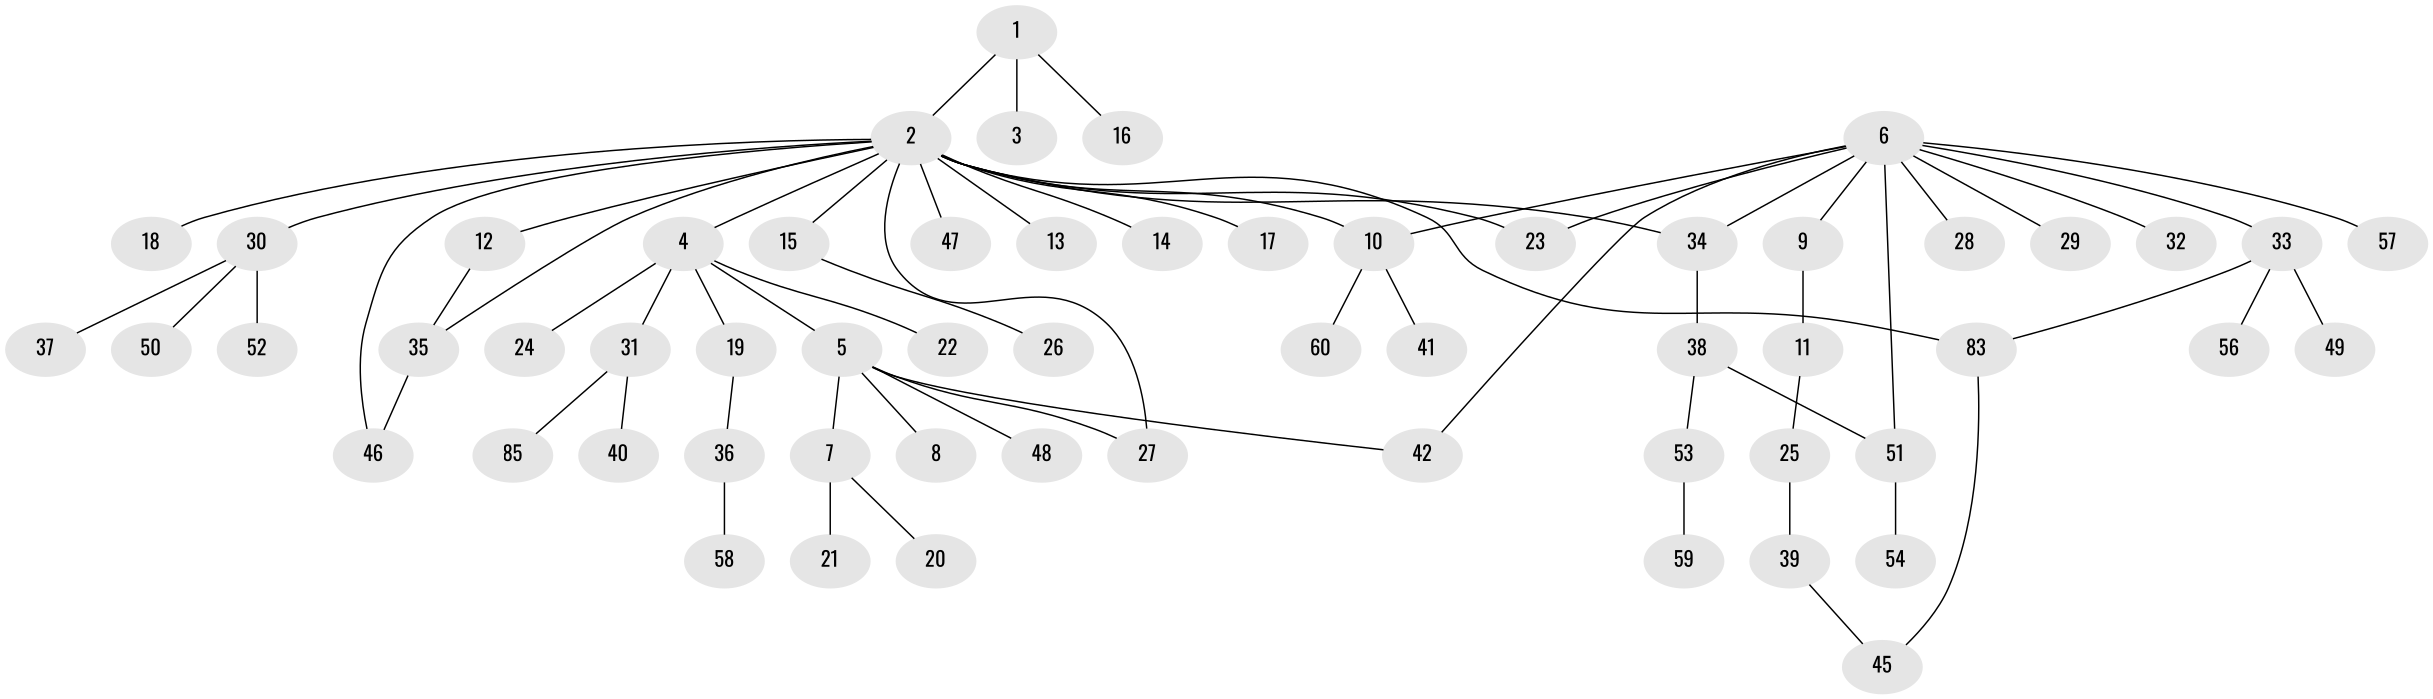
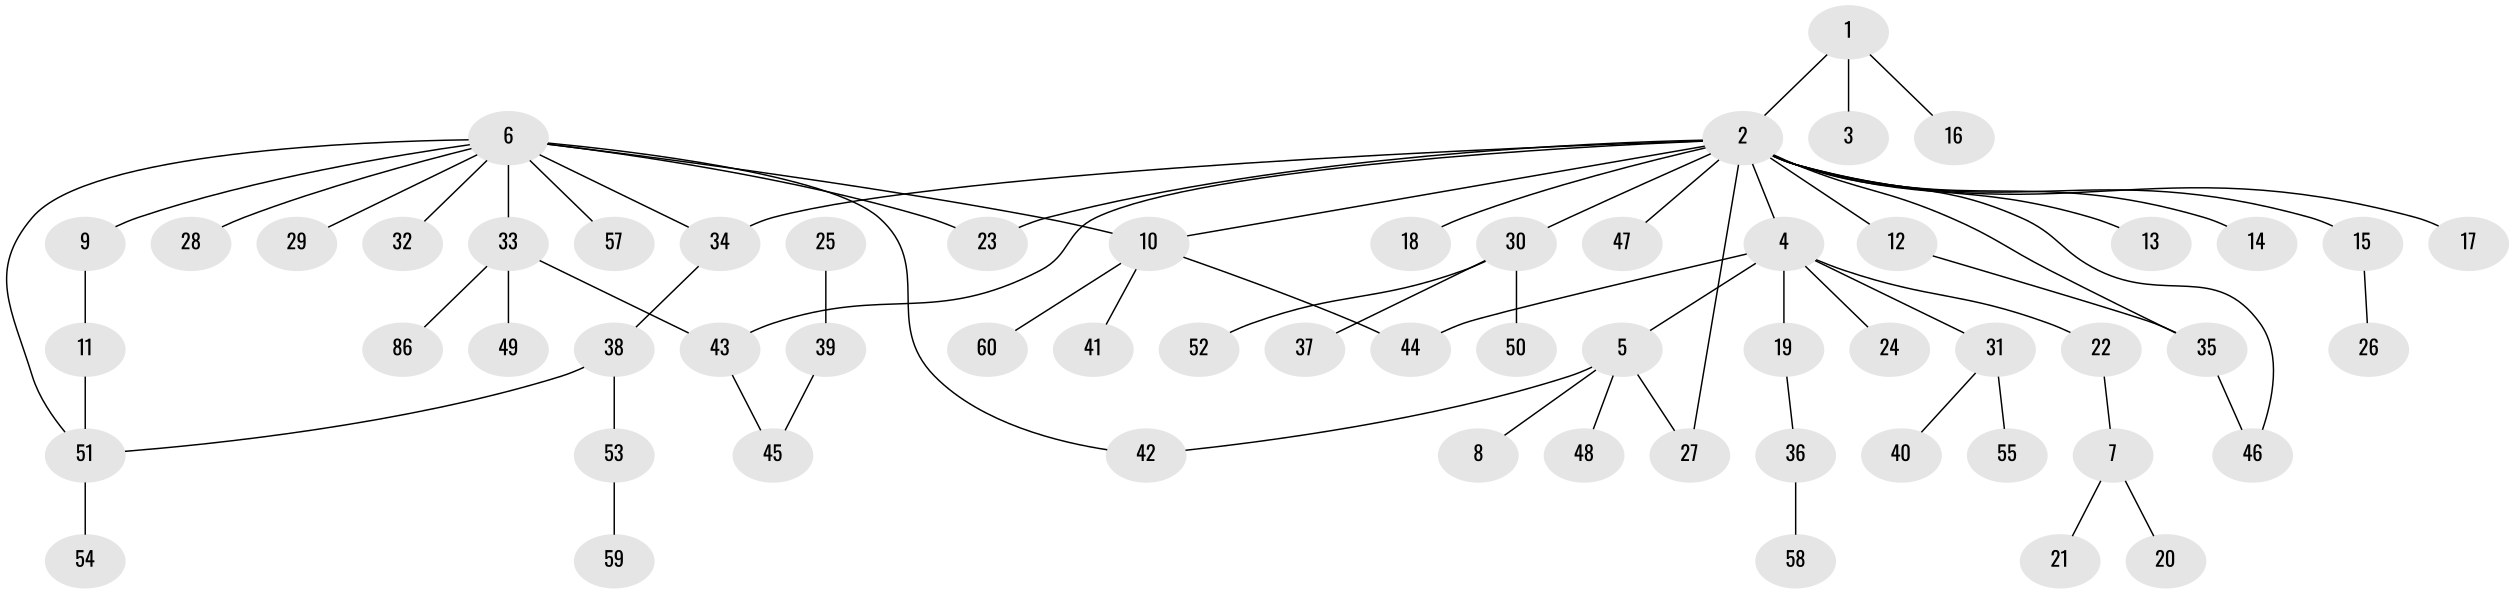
none -> (1411, 350)
(1976, 350) -> (720, 350)
(2229, 350) -> (403, 350)
(1798, 393) -> (85, 403)
(836, 403) -> (2107, 403)
(513, 456) -> (2007, 456)
